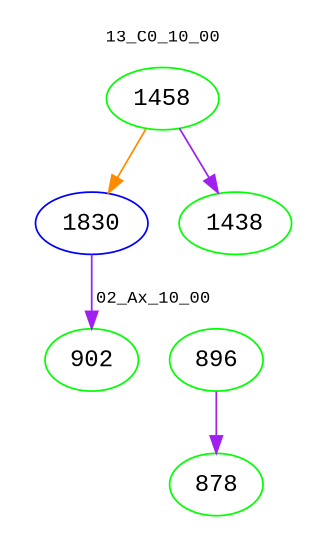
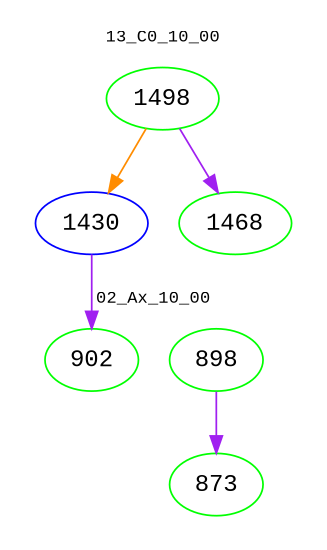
(163, 99) -> (163, 99)
(92, 223) -> (92, 223)
(235, 223) -> (235, 223)
(216, 360) -> (216, 360)
(216, 485) -> (216, 485)
